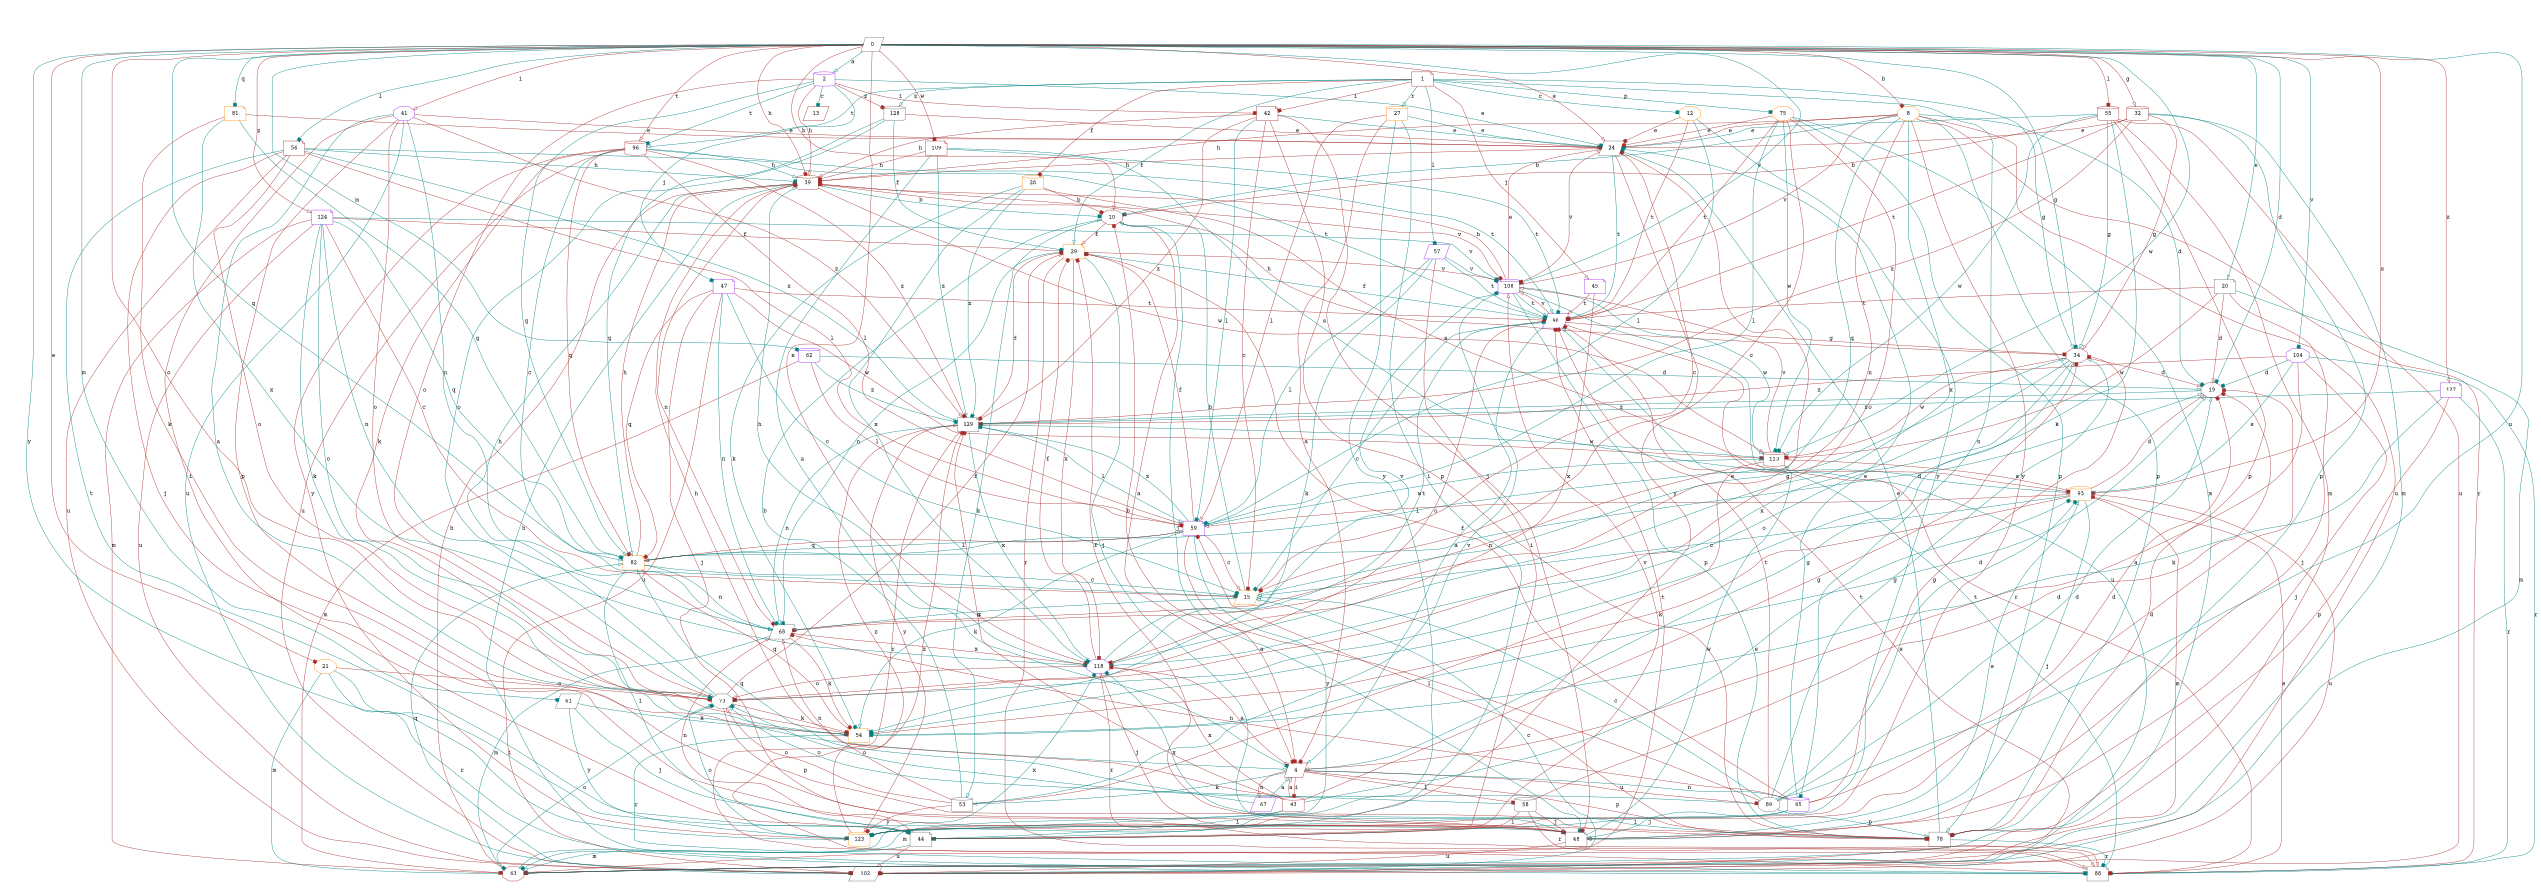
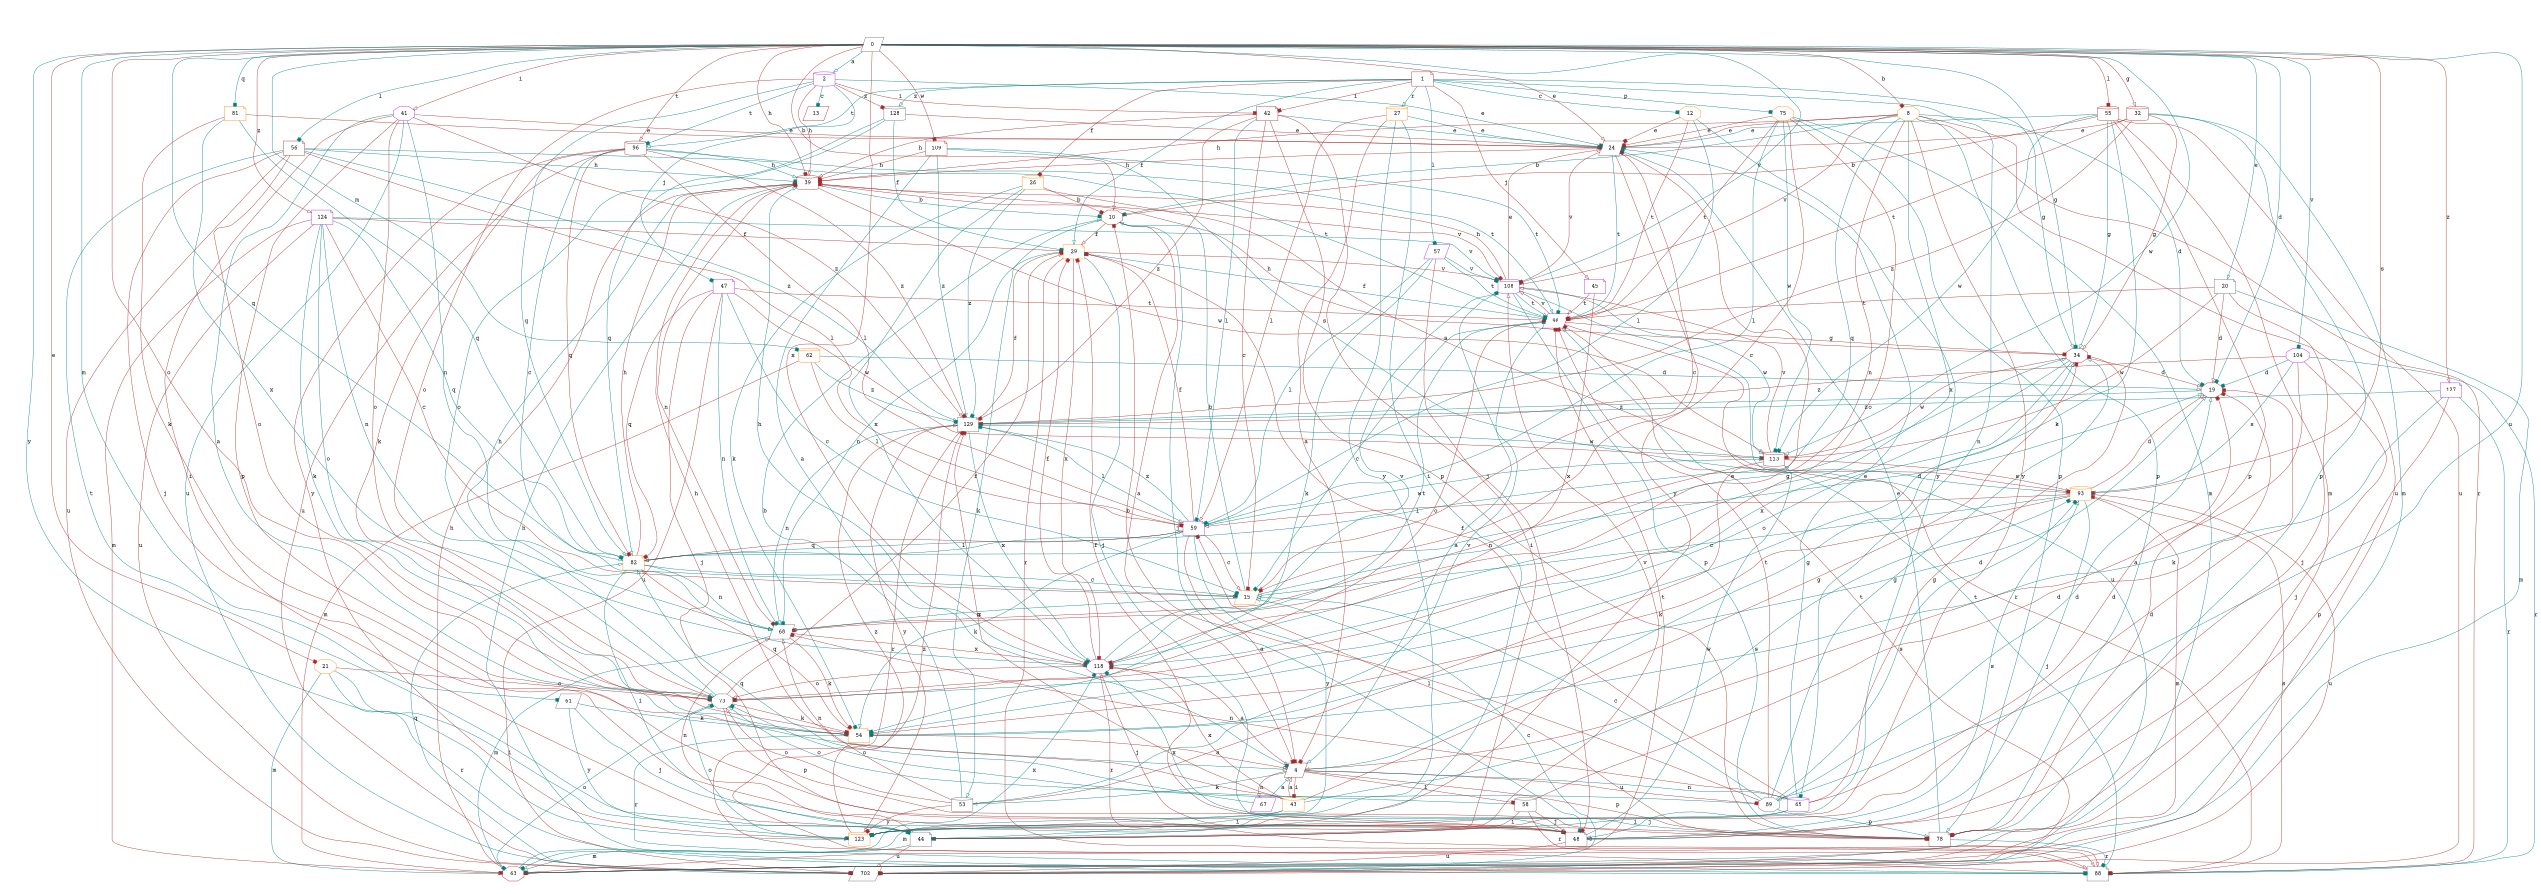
(809, 355) -> (809, 355)
none -> (1078, 740)
(1293, 805) -> (1293, 805)
(865, 874) -> (865, 874)
